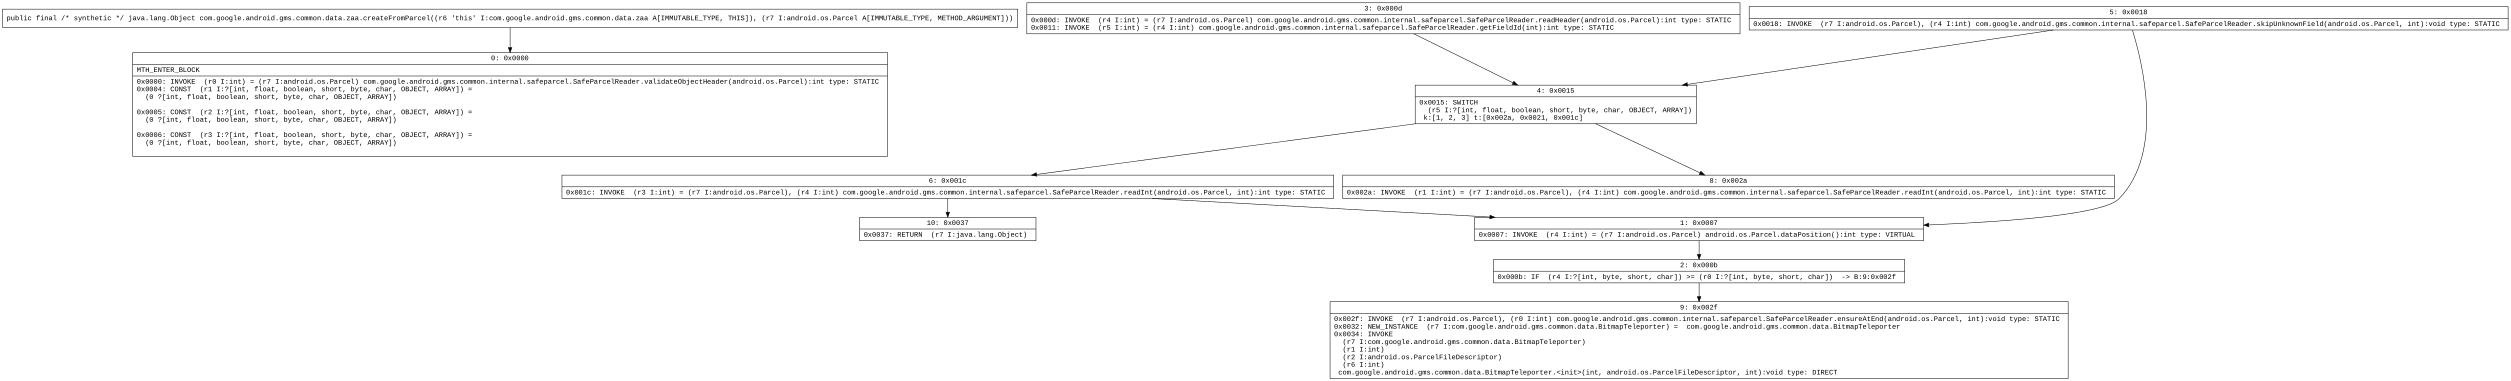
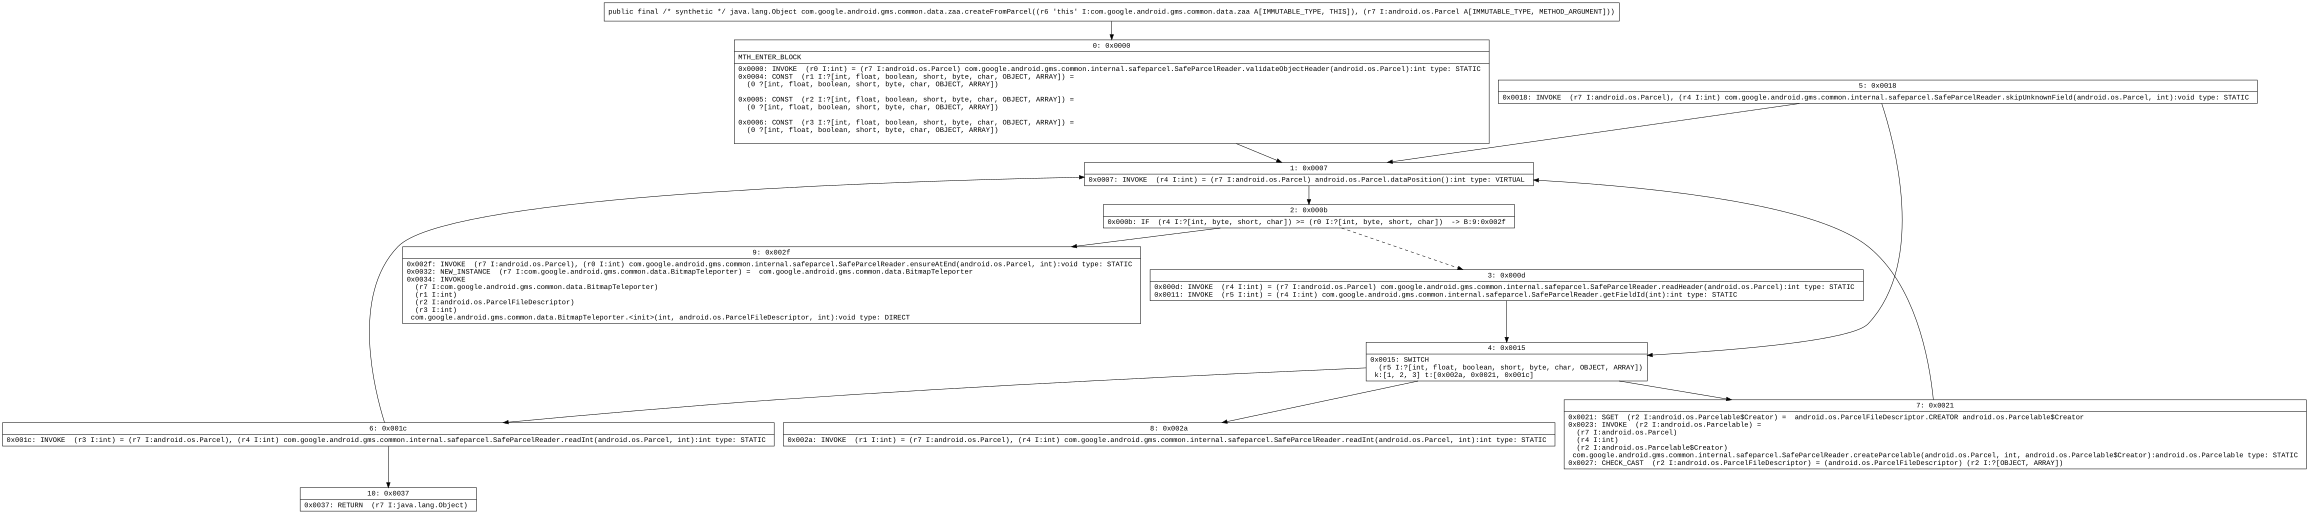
none -> (1257, 152)
none -> (1400, 248)
(1360, 365) -> (432, 310)
none -> (1935, 434)
